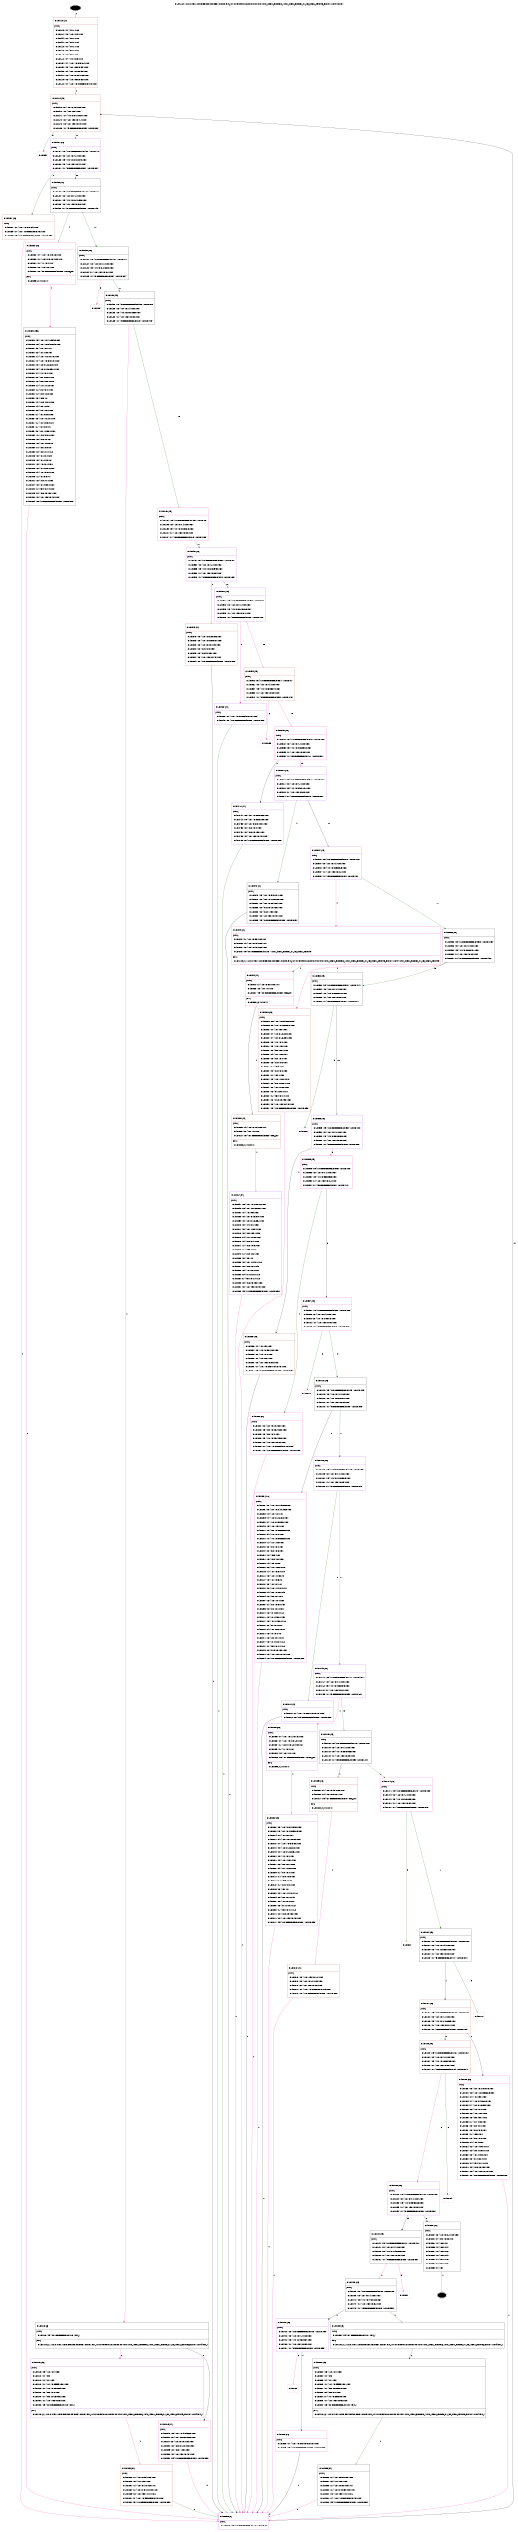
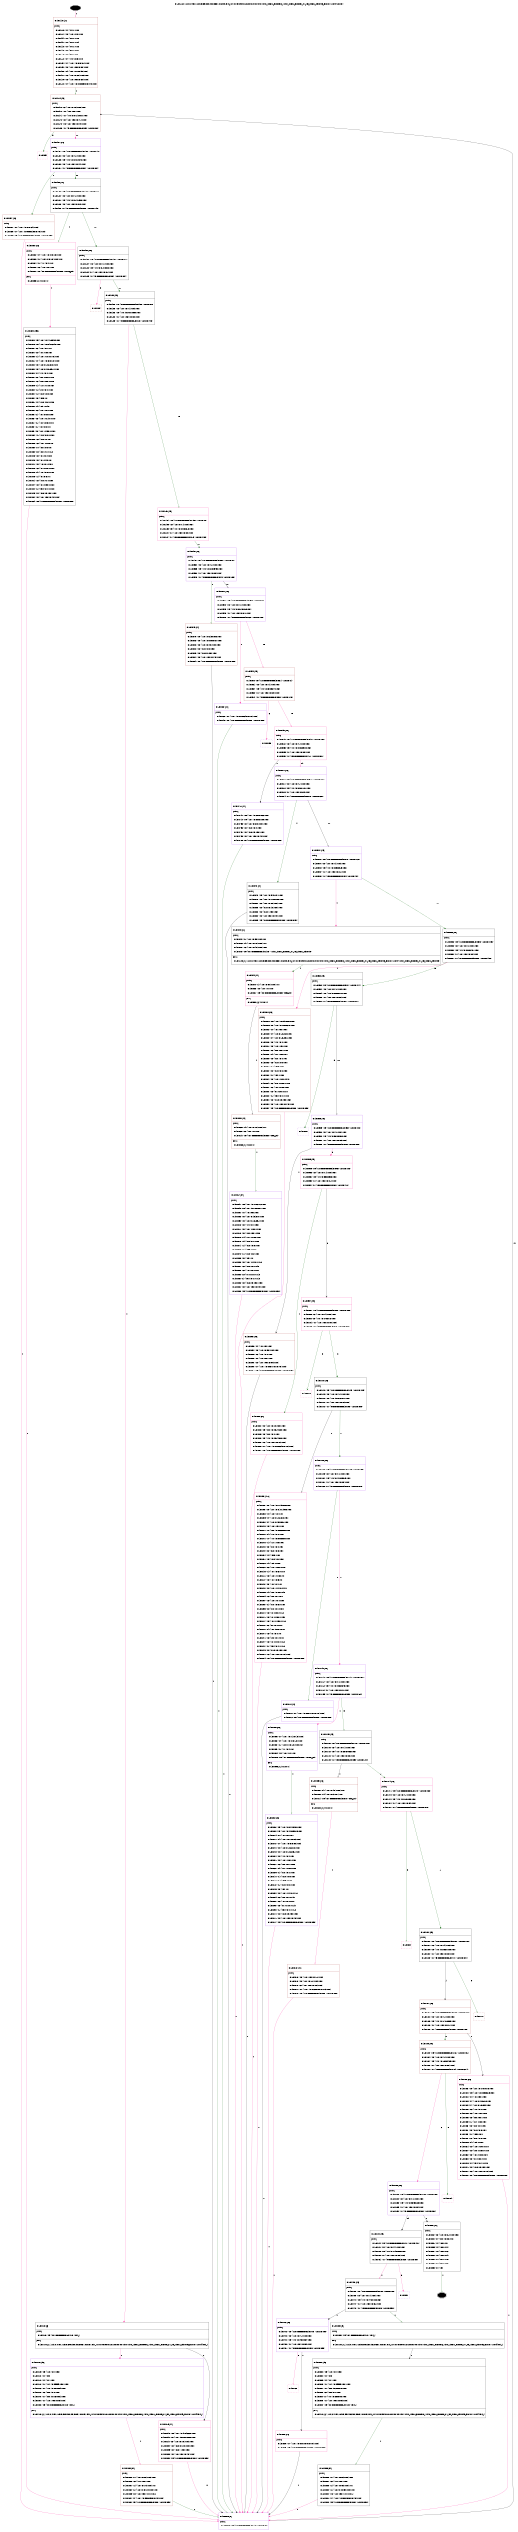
(336, 946) -> (336, 946)
